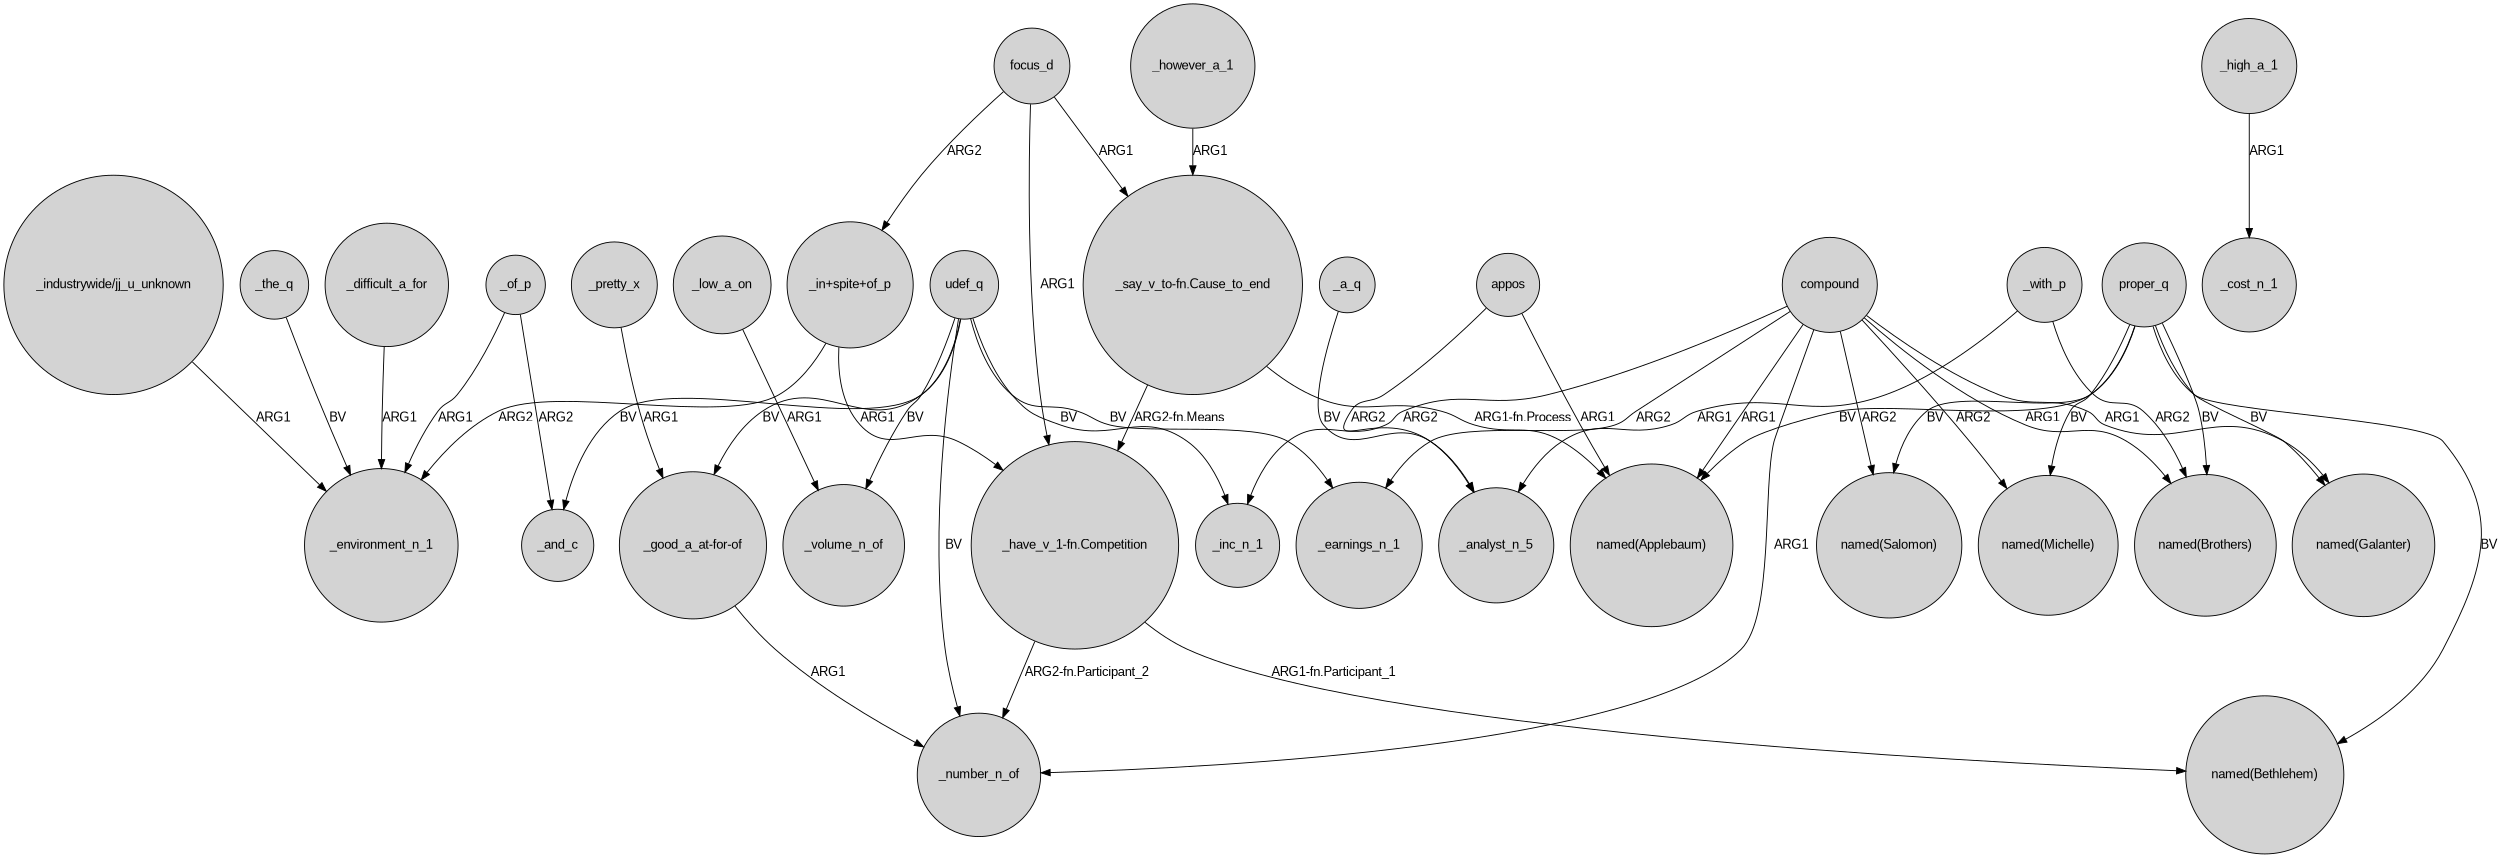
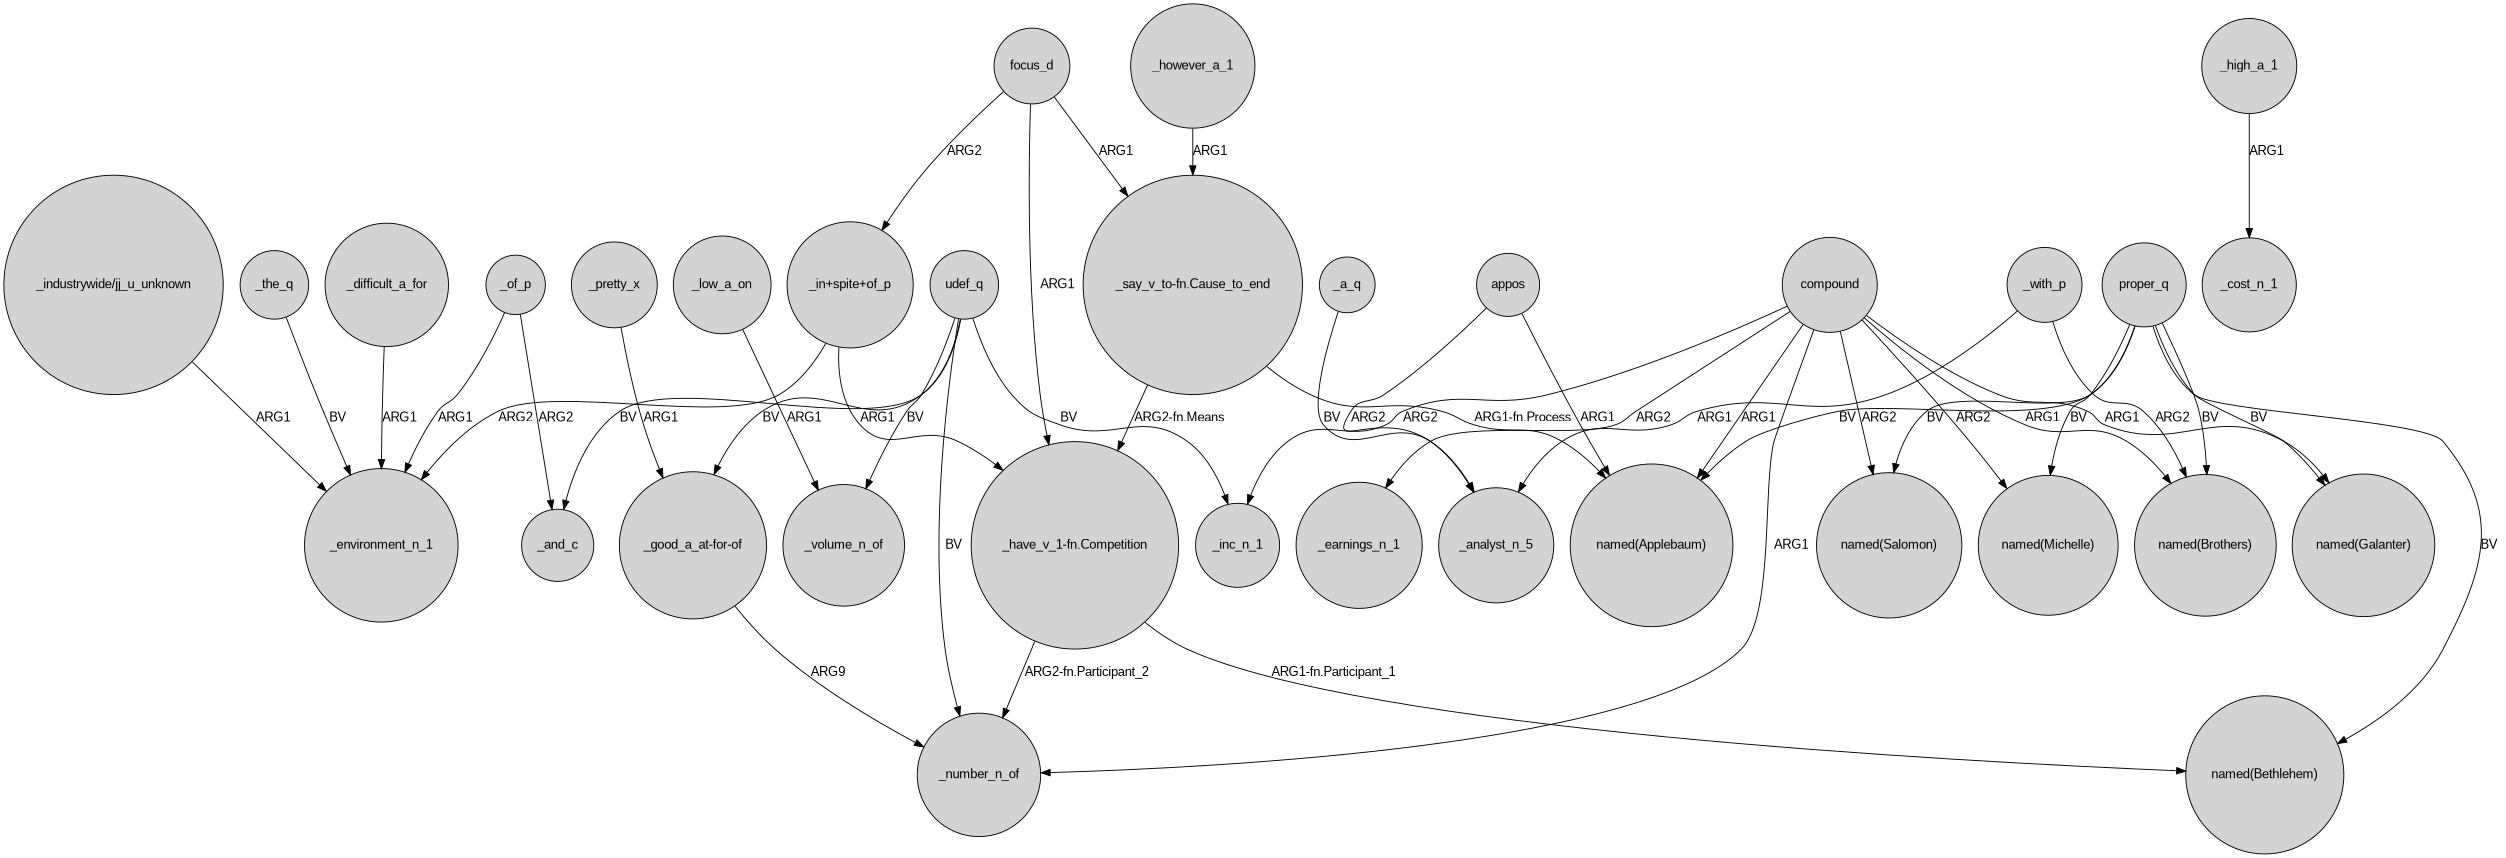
(1100, 422) -> none
(828, 673) -> (828, 673)
